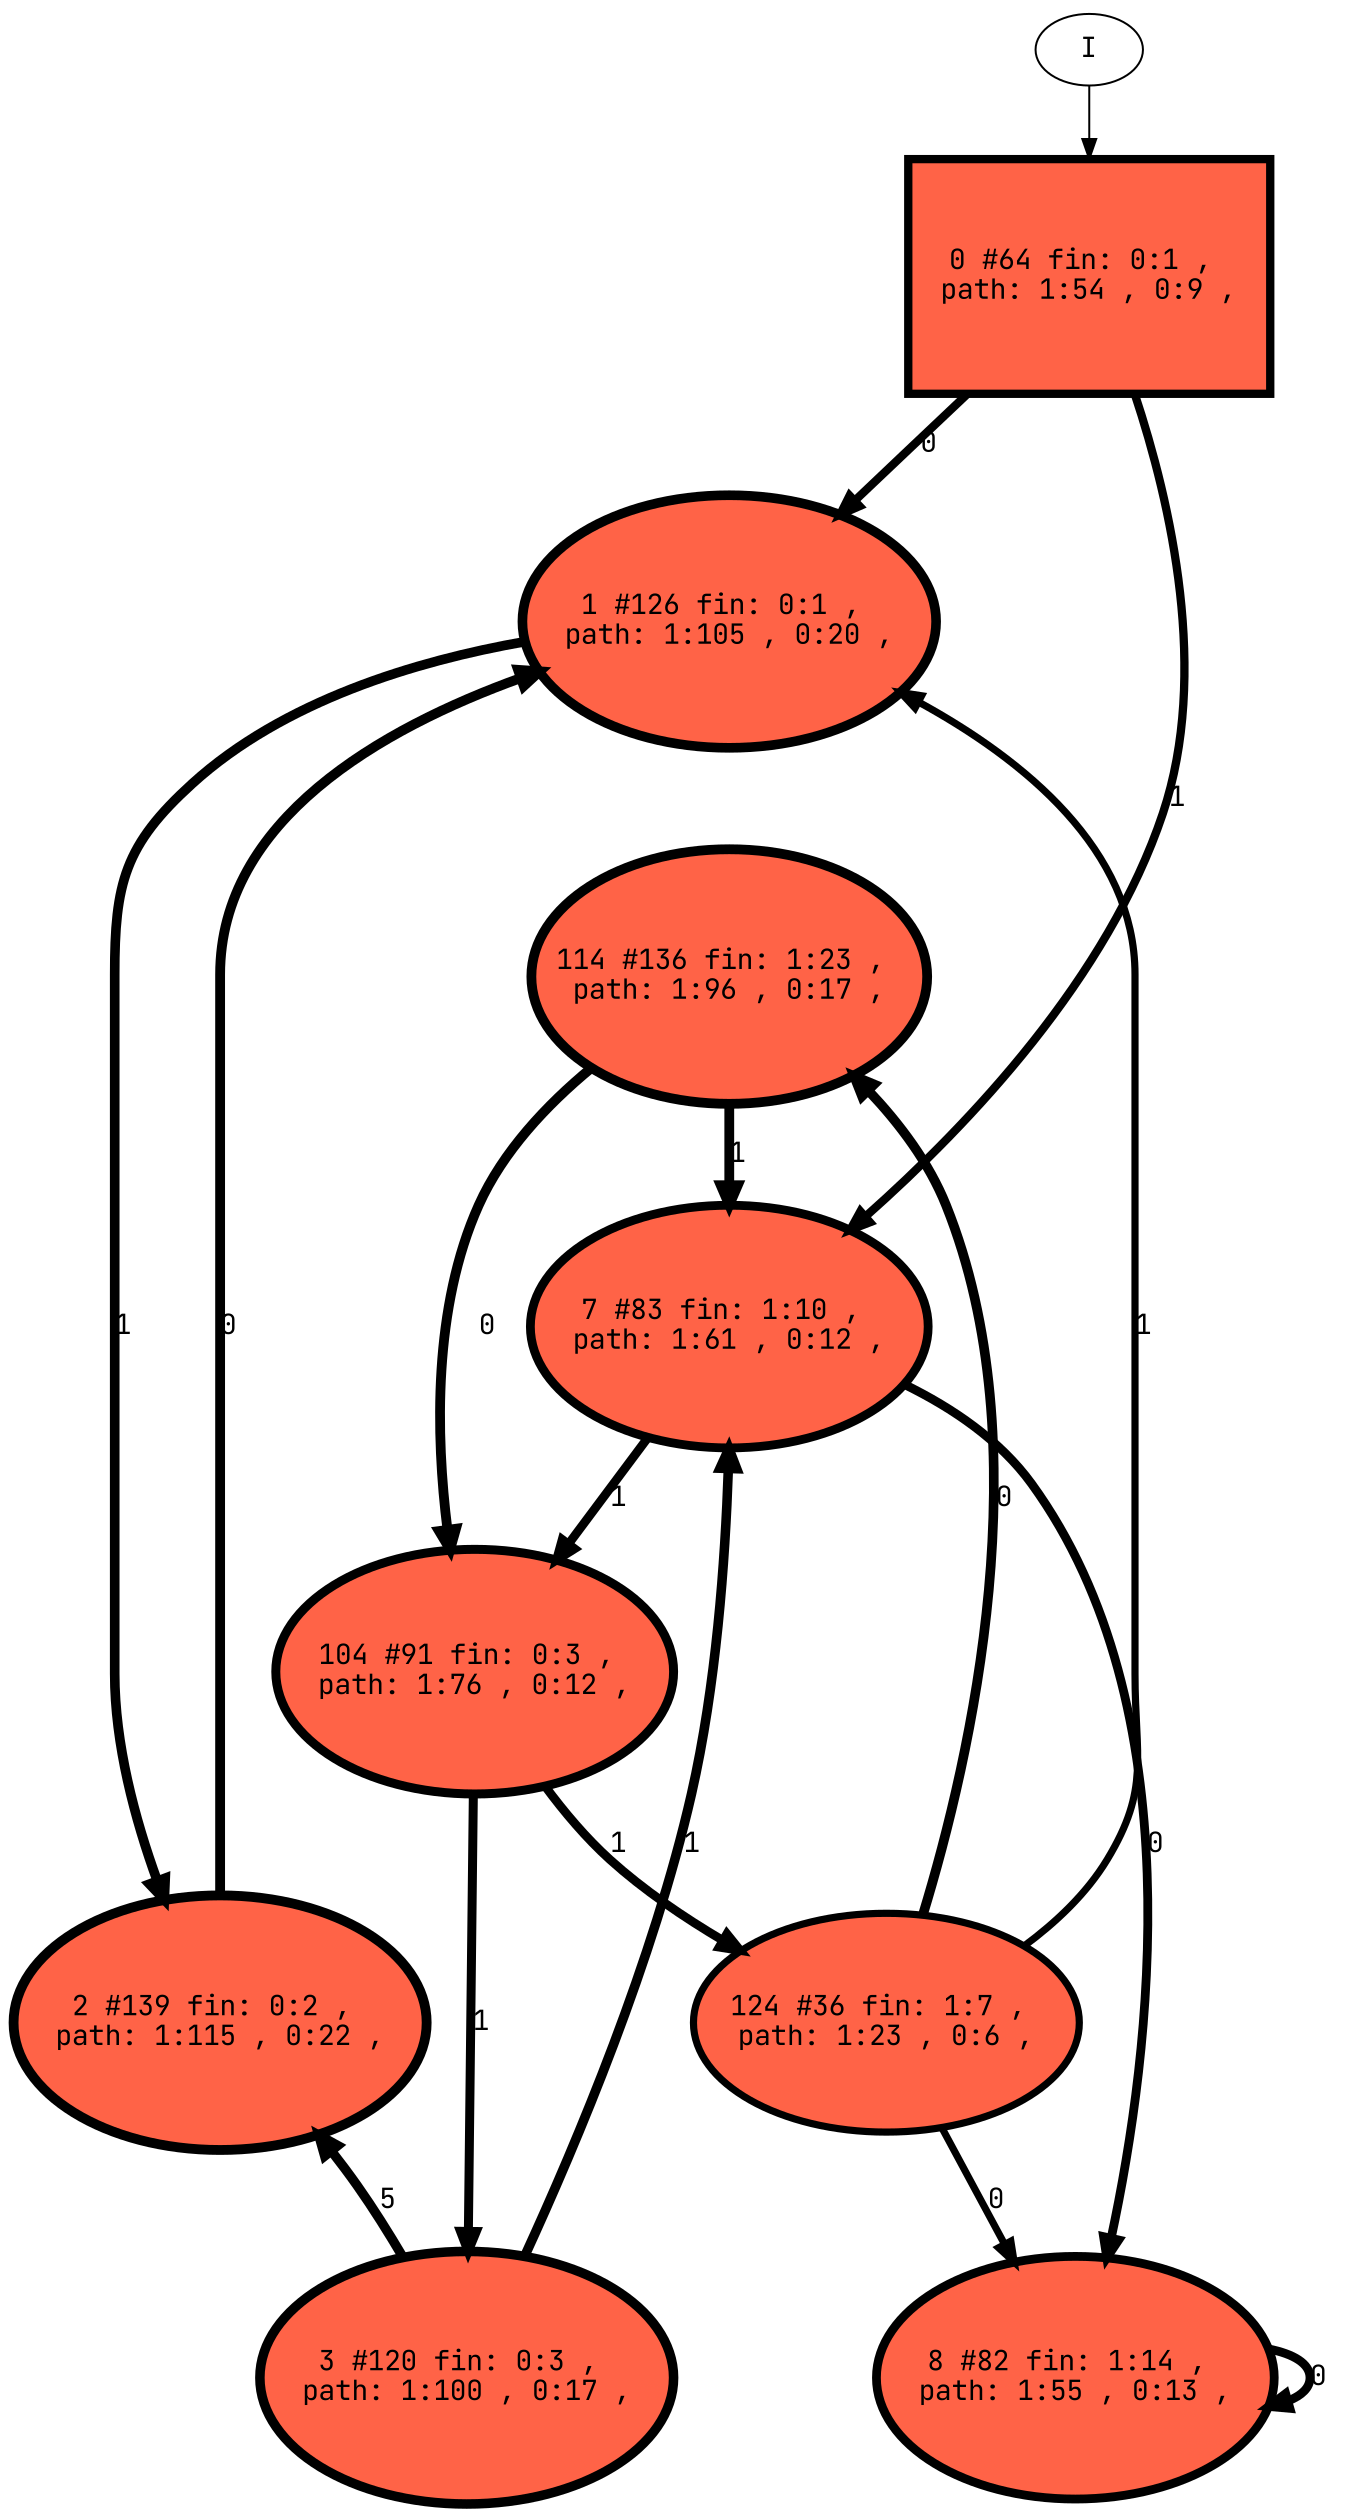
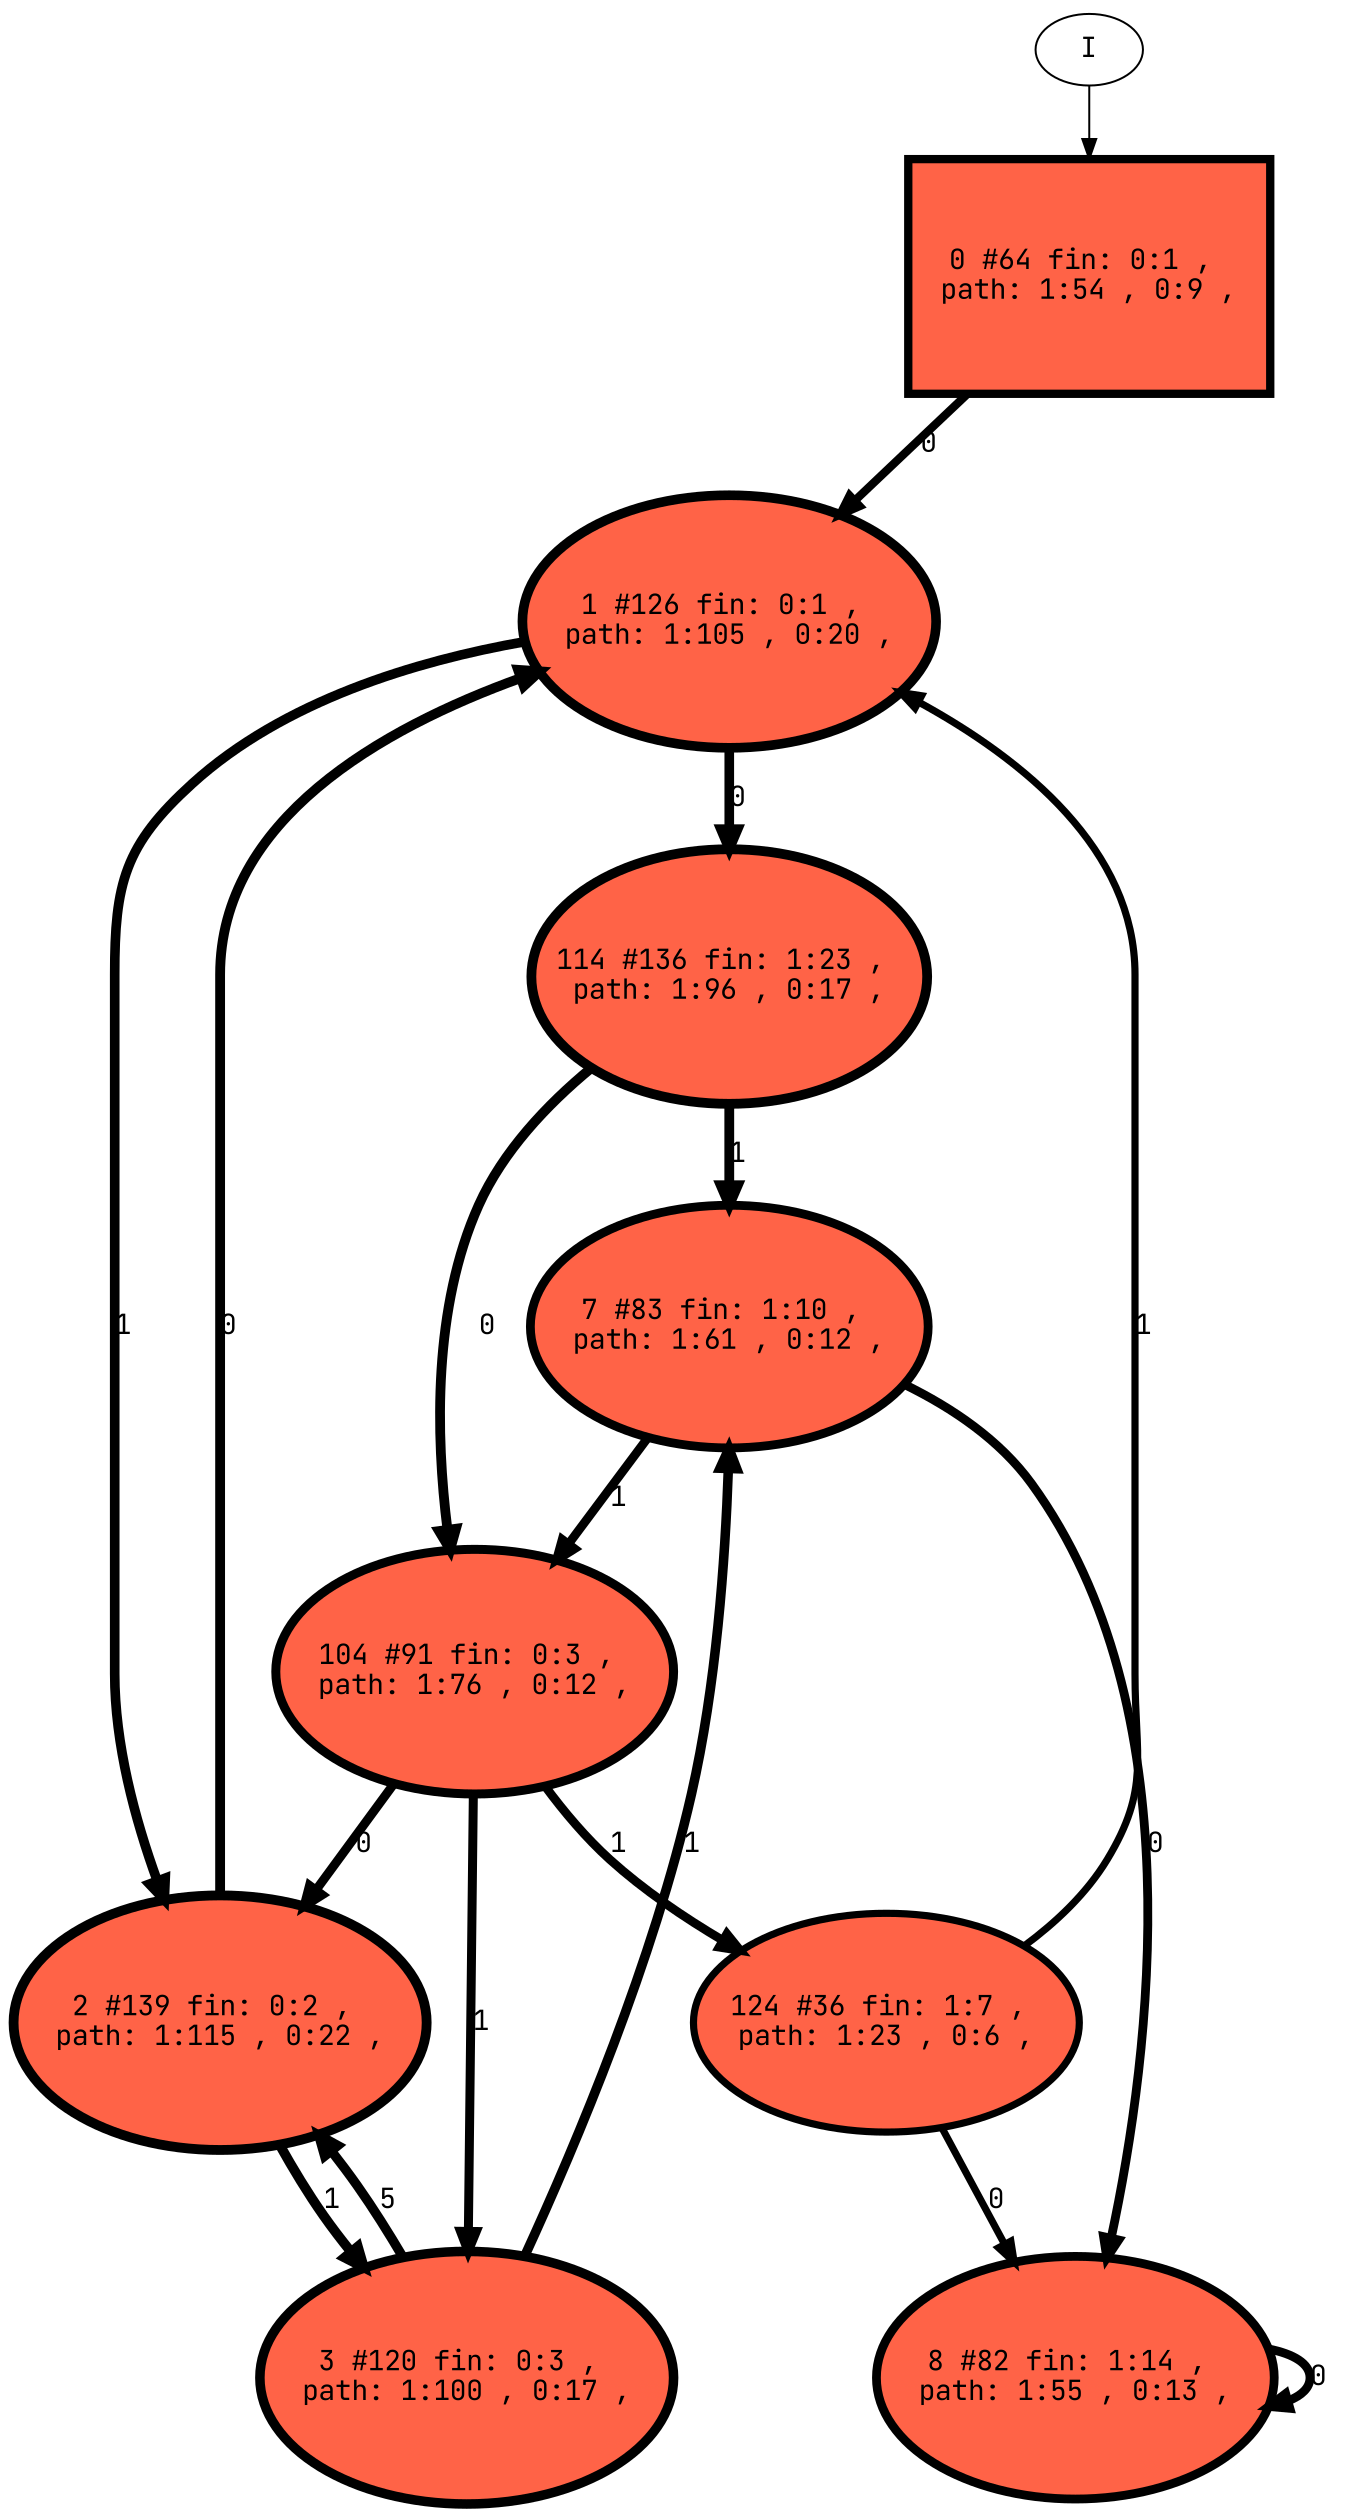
(1148, 850) -> none
(994, 1492) -> (729, 789)
none -> (355, 1837)
none -> (313, 2200)
